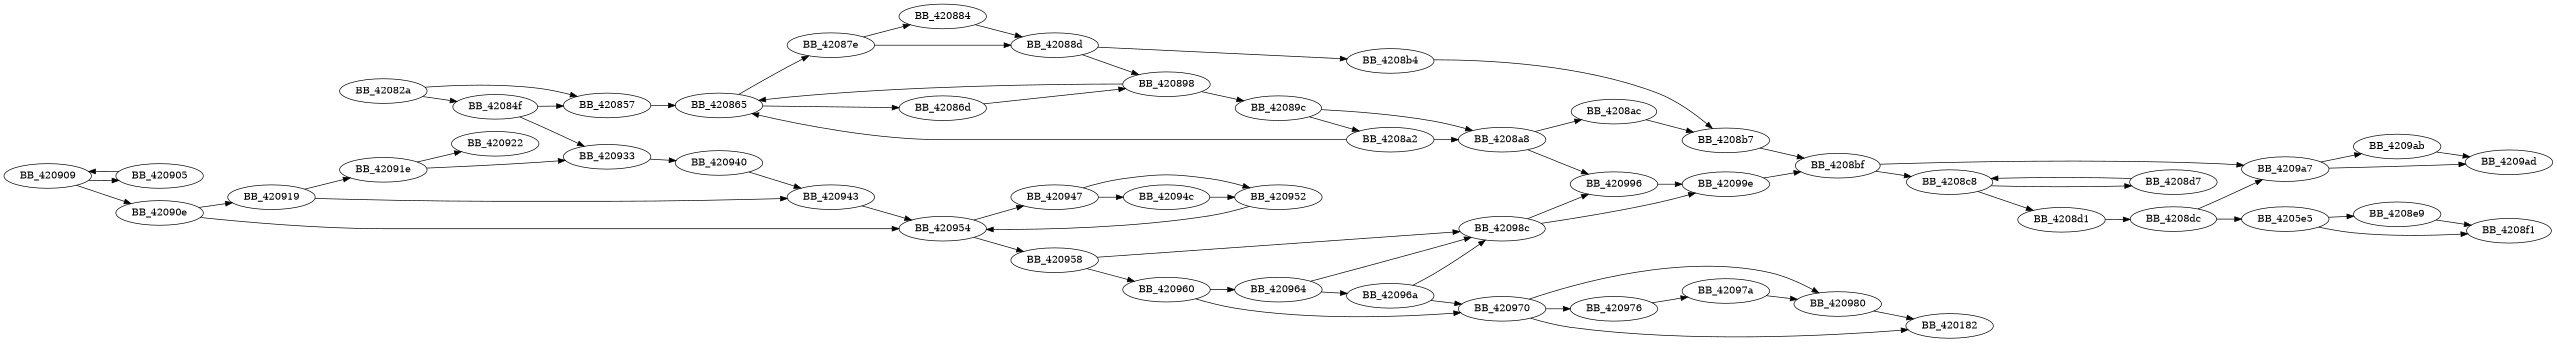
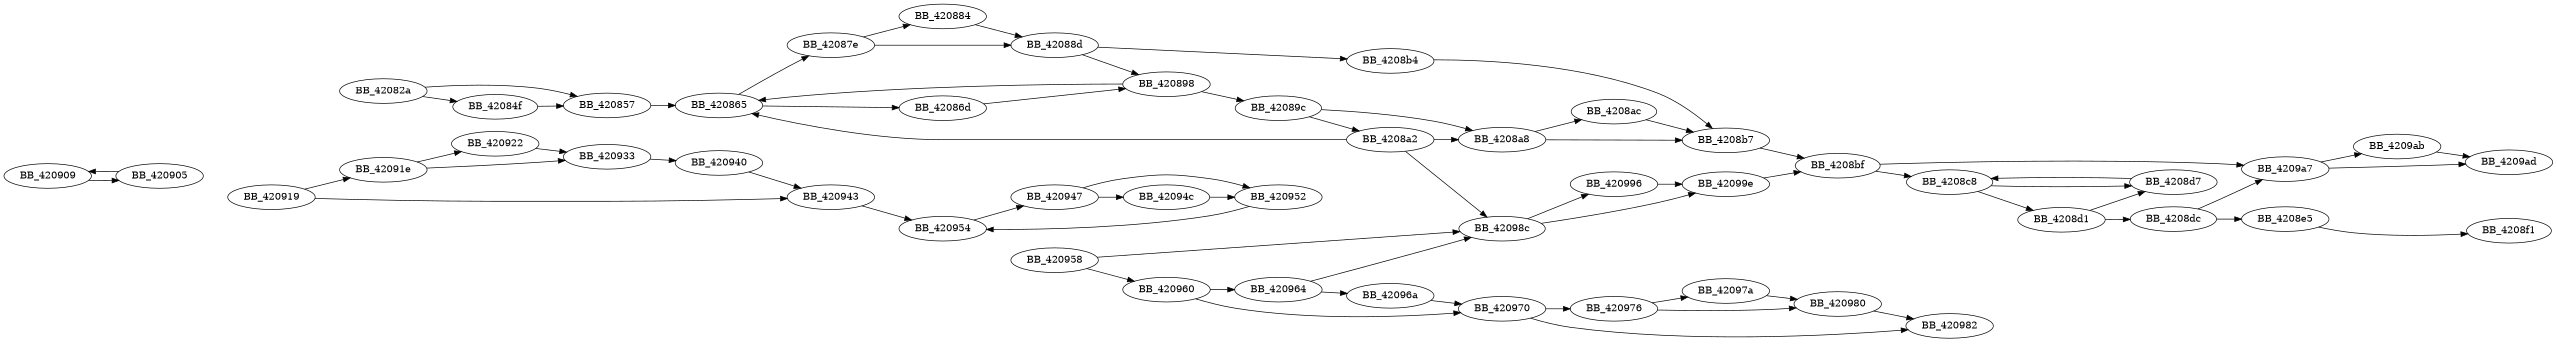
(549, 130) -> (548, 150)
(1555, 161) -> (1611, 140)
none -> (2114, 202)
(160, 213) -> none
(2397, 214) -> none
(2285, 219) -> (2285, 219)
(995, 244) -> none
(1447, 266) -> (1443, 182)
(1671, 268) -> (1723, 311)
(1950, 326) -> (1950, 326)
